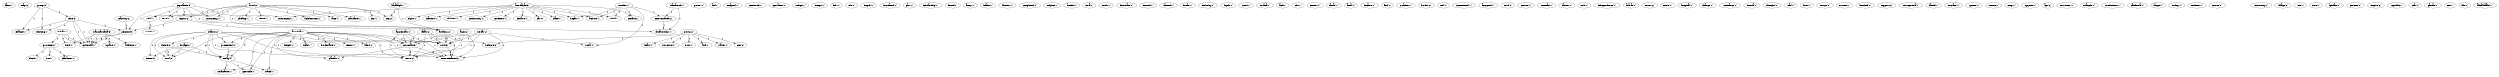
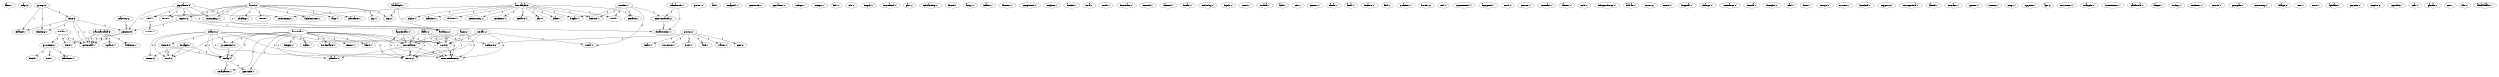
none -> (2238, 5)
(270, 72) -> none
